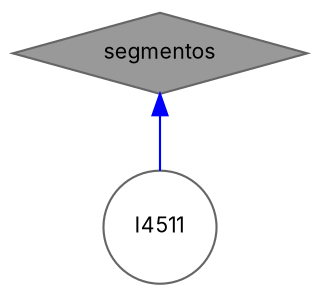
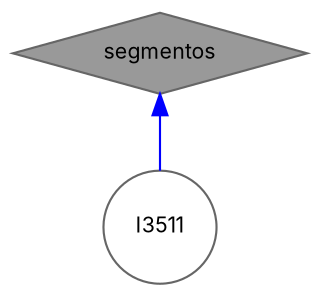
(160, 227) -> (160, 227)
